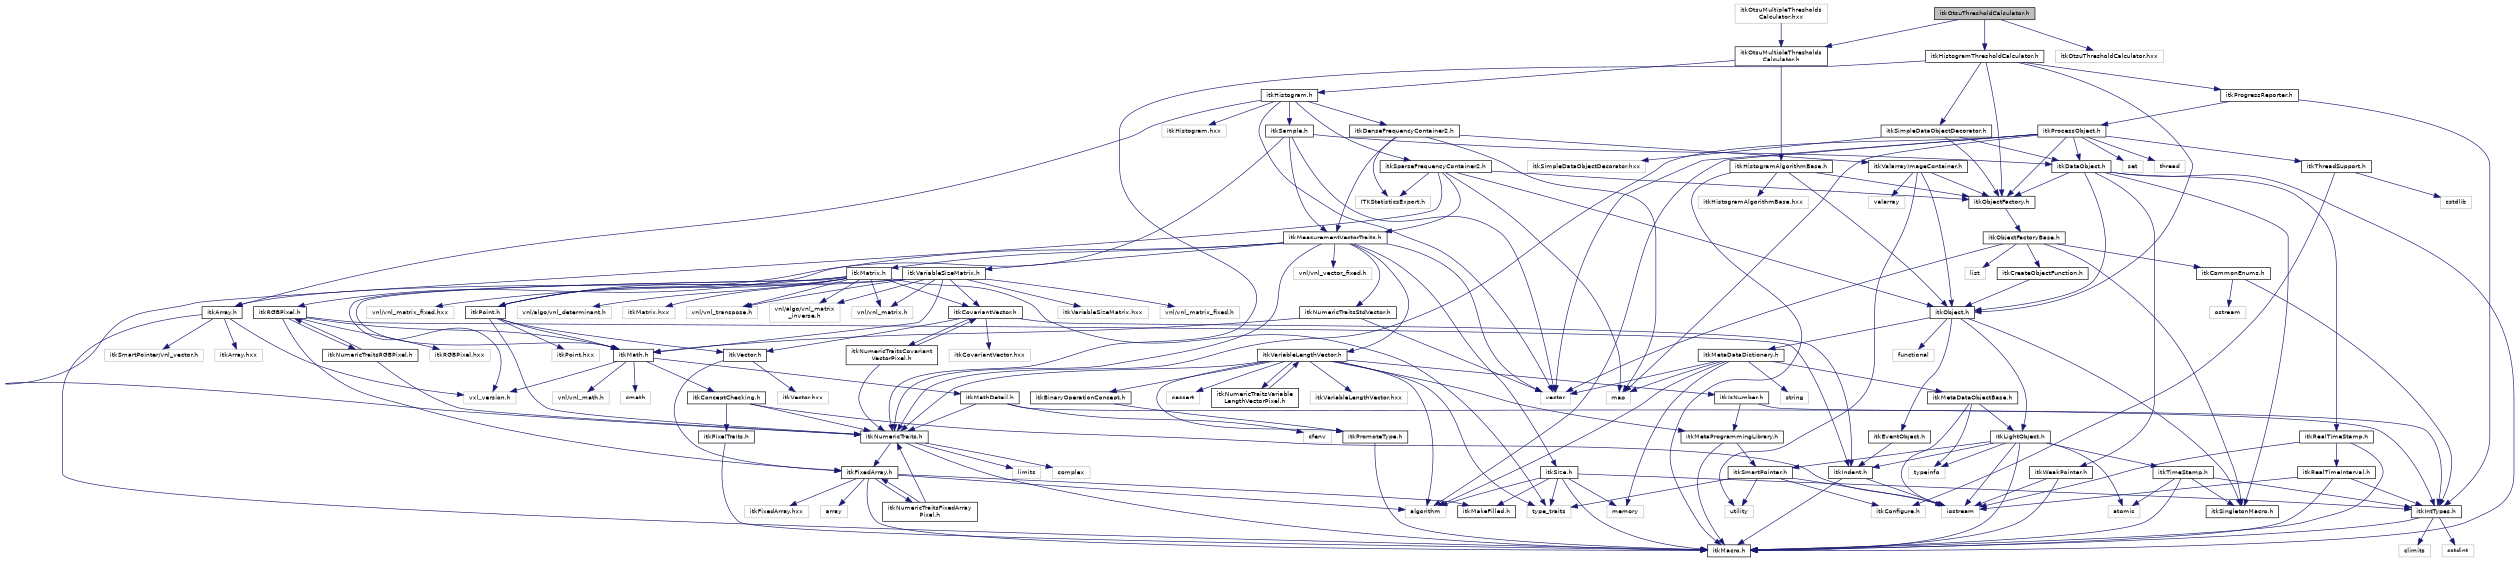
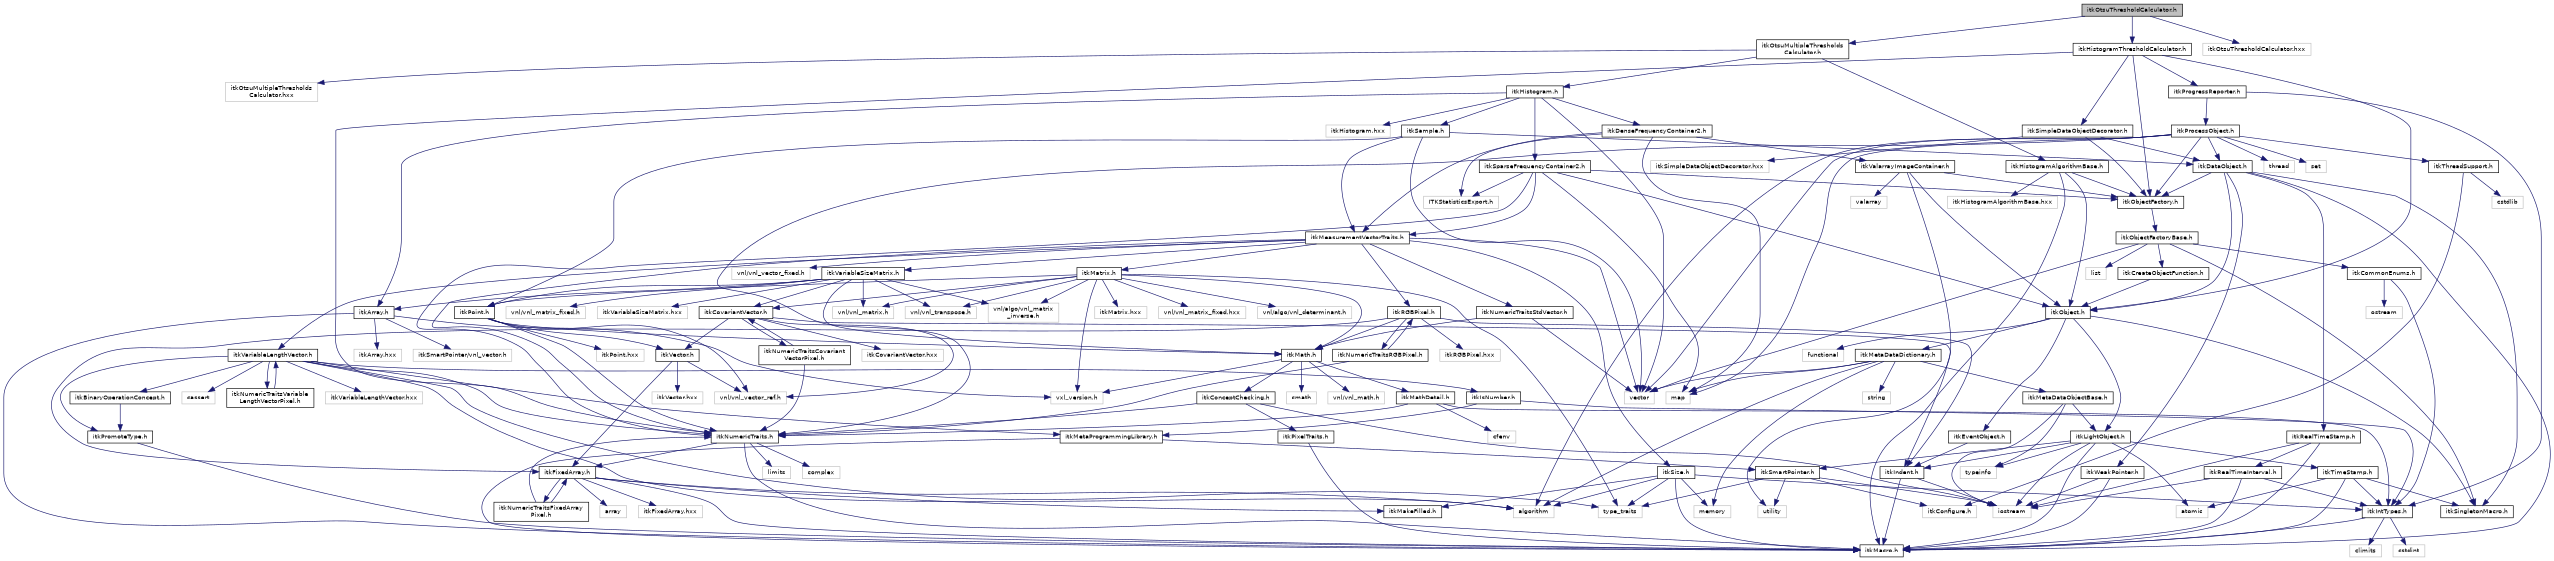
(1781, 32) -> (1040, 57)
none -> (751, 398)
